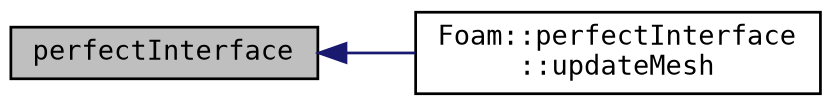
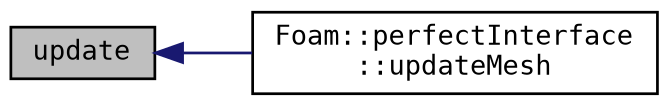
(164, 53) -> (83, 53)
